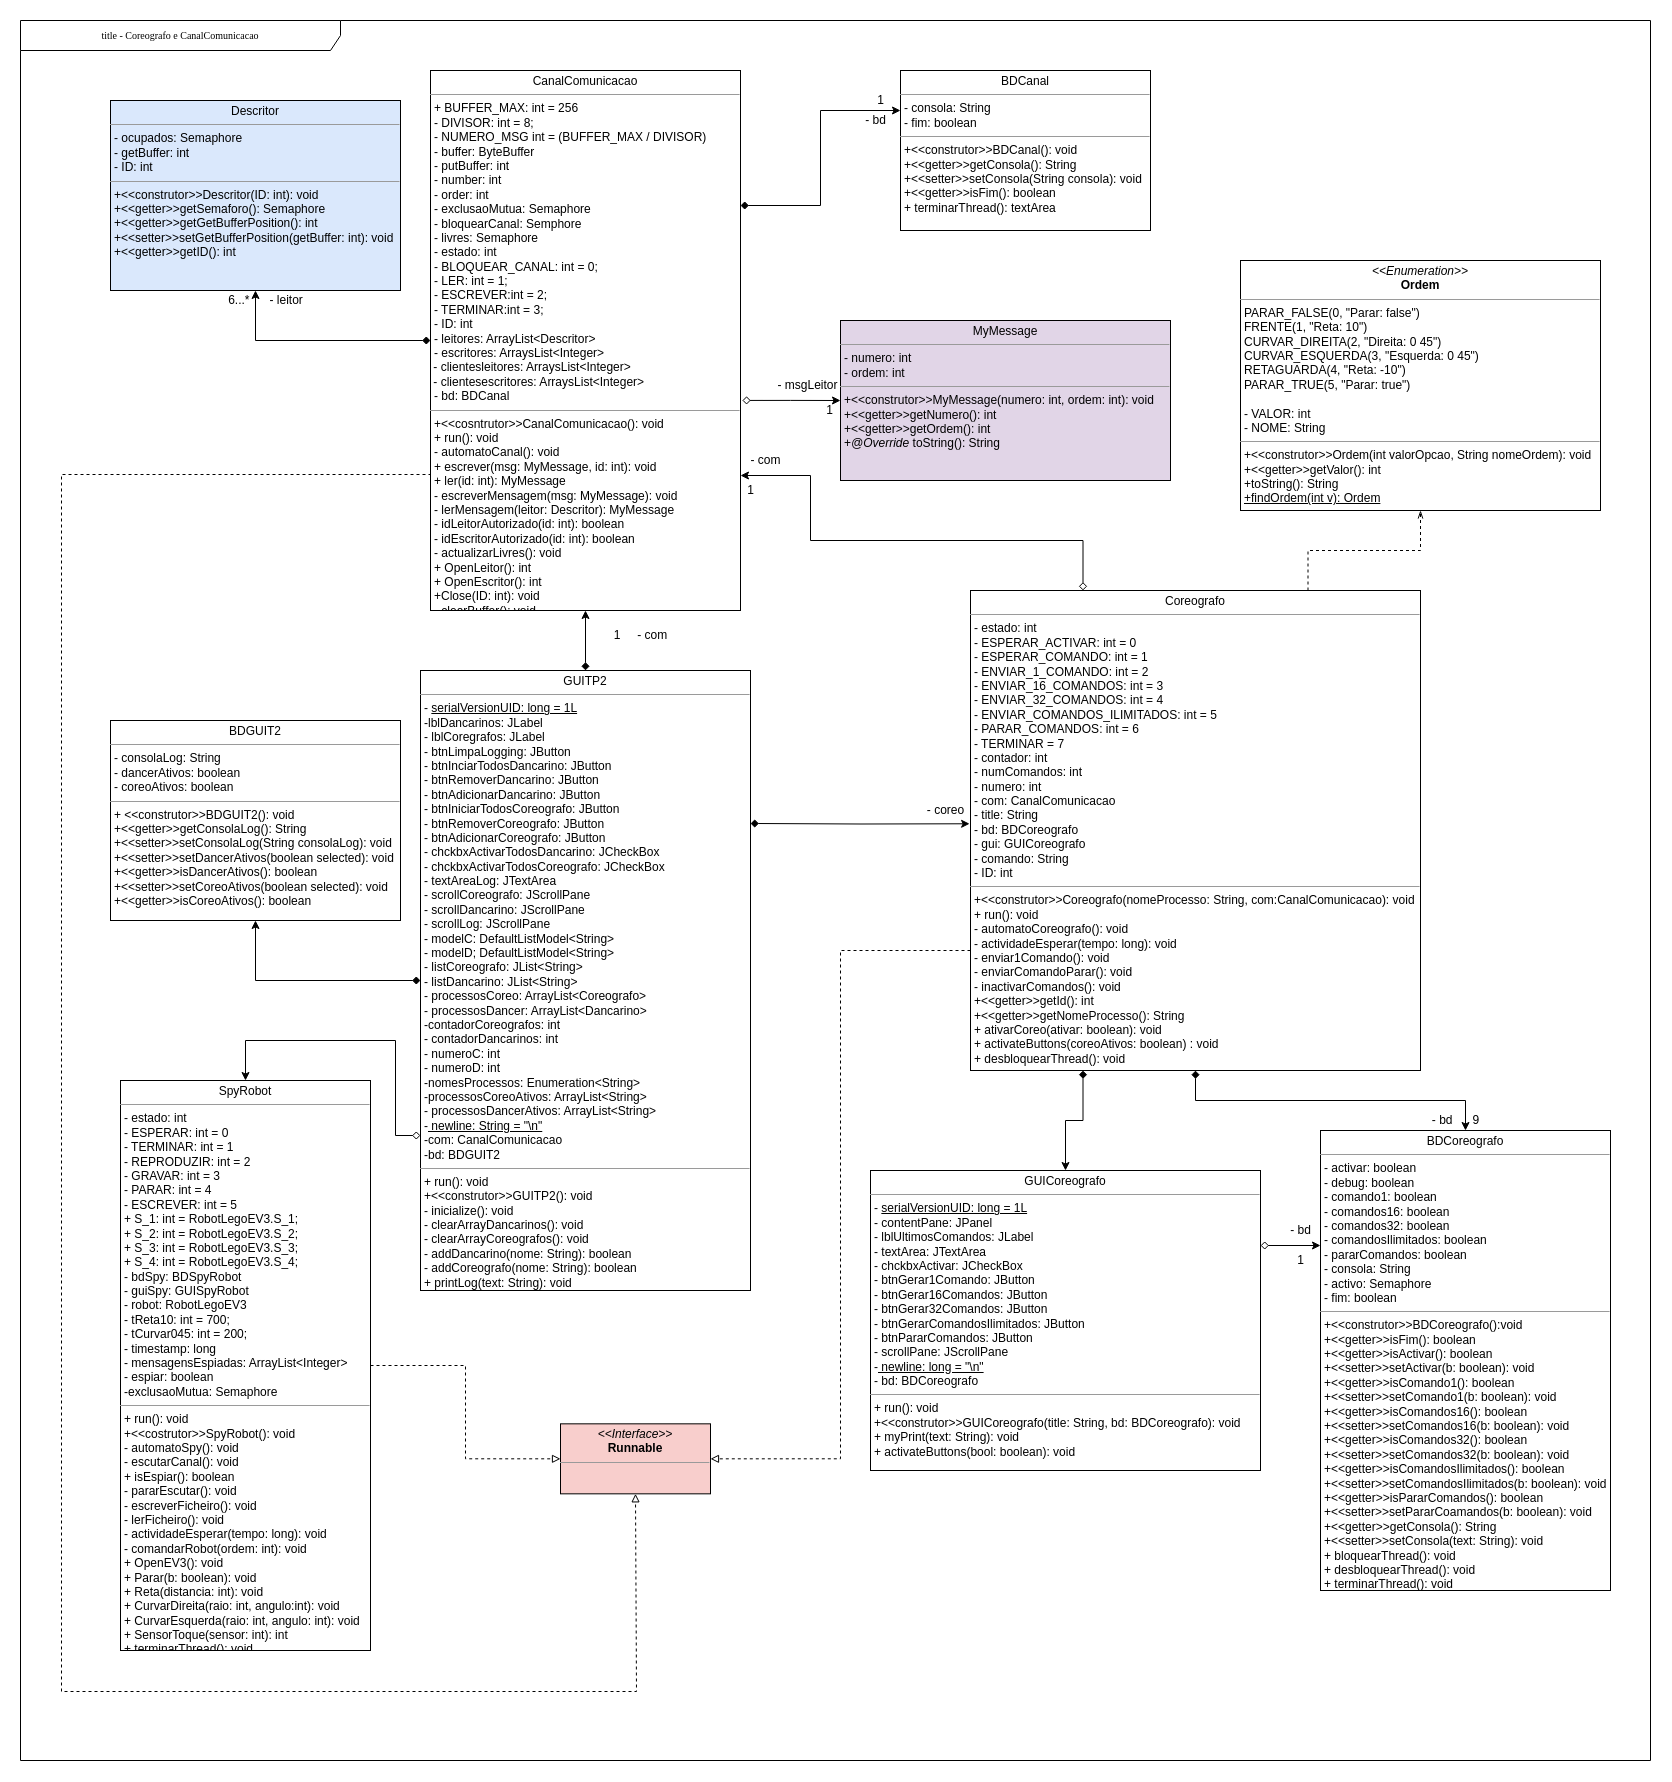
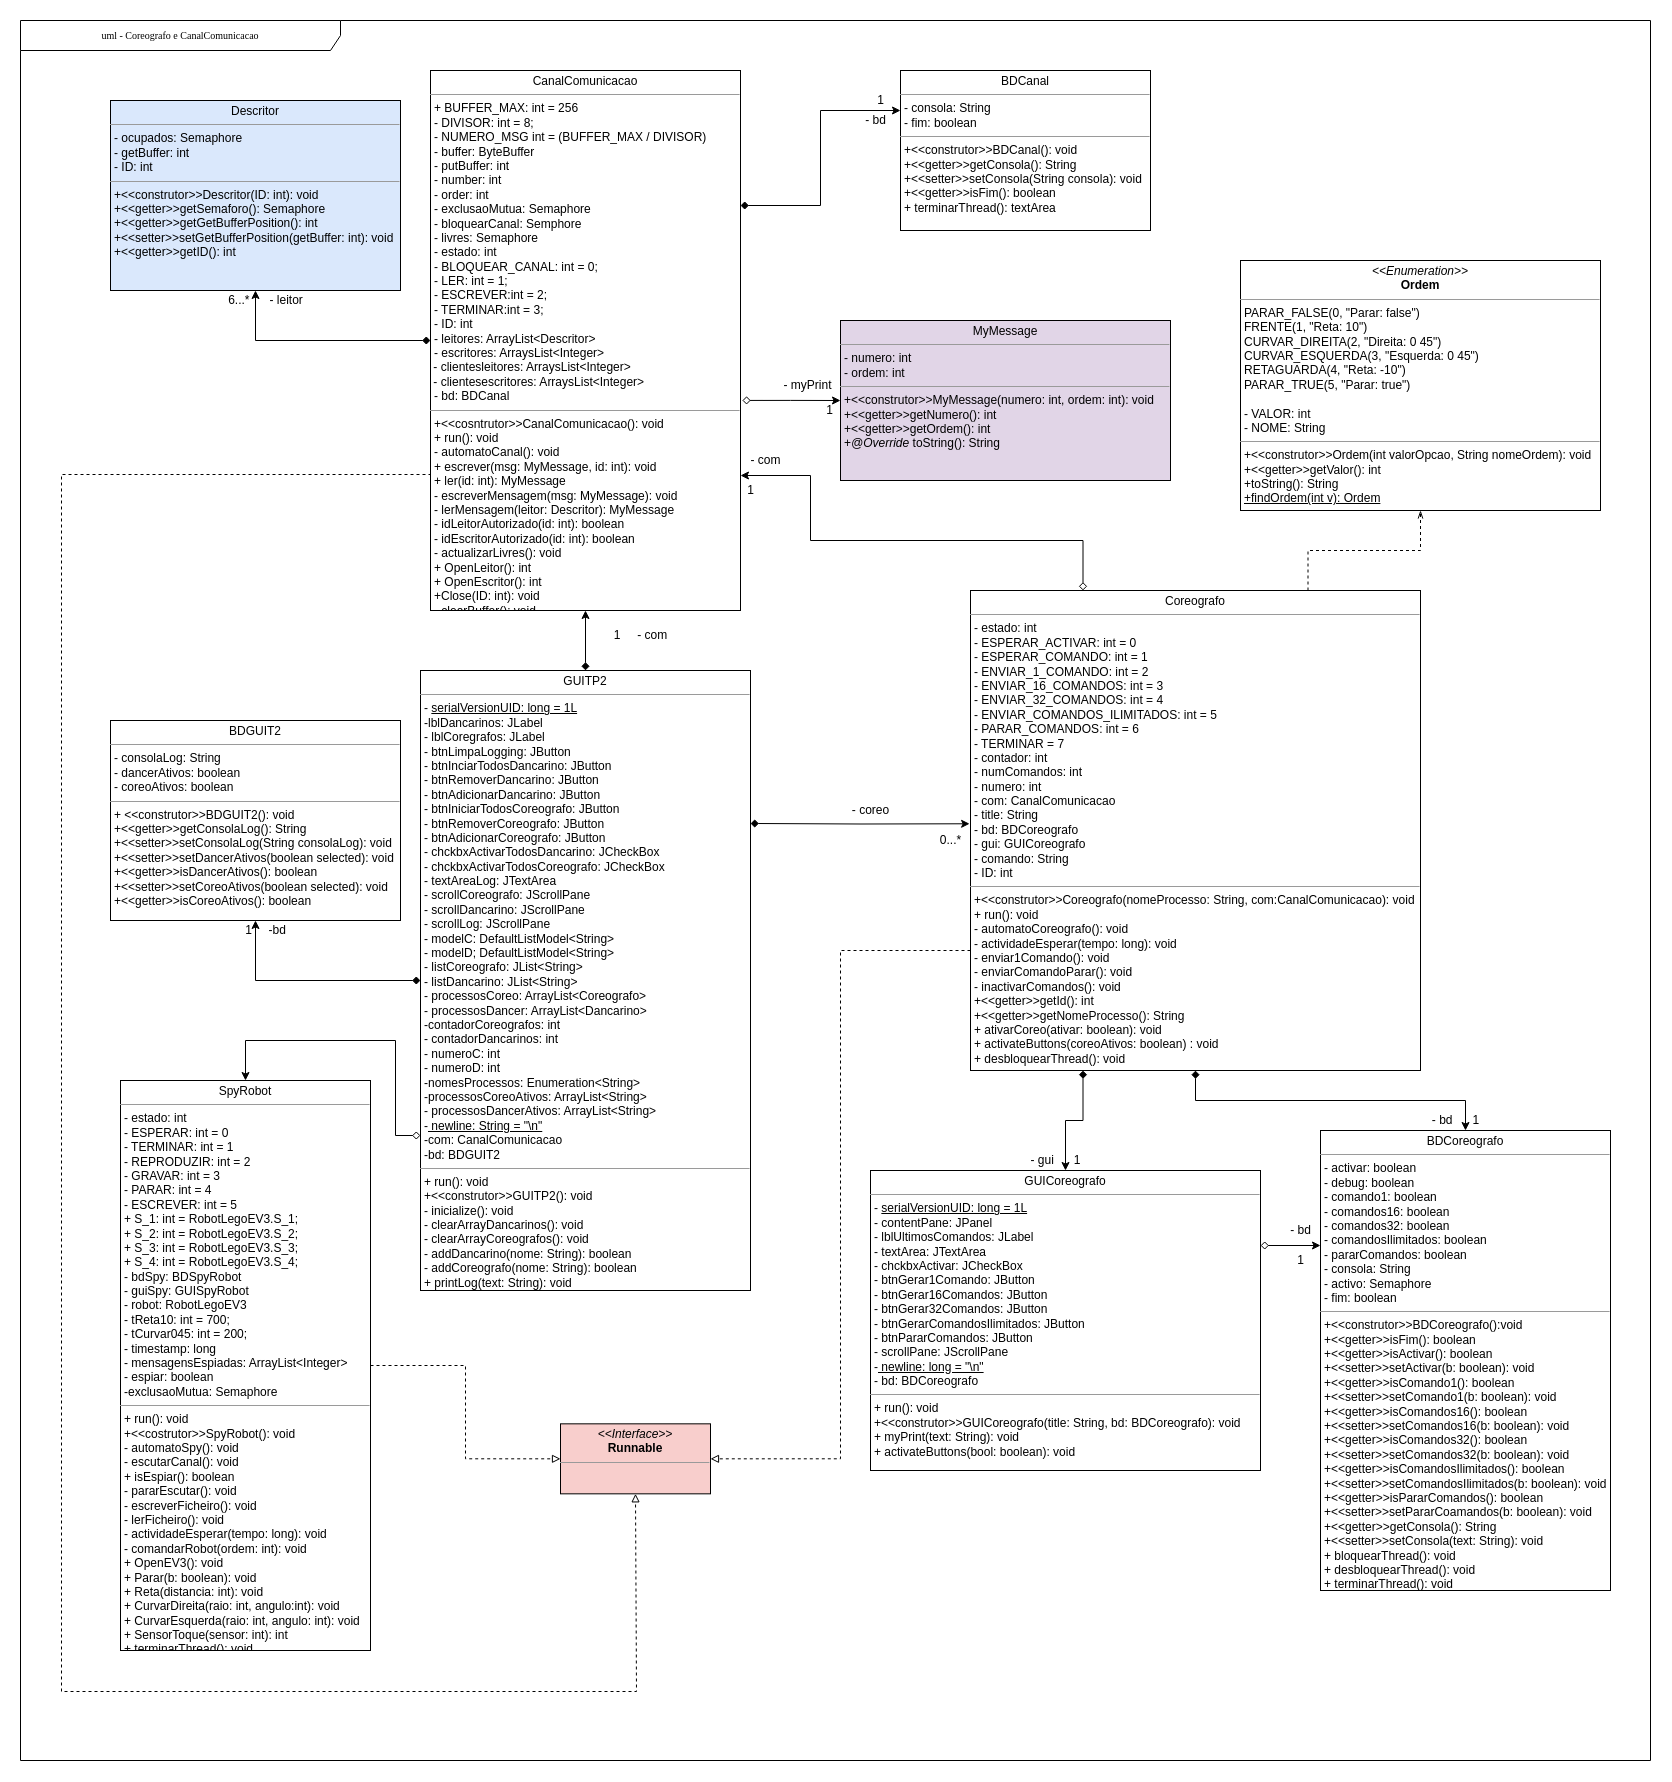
(181, 36) -> (181, 36)
(808, 386) -> (808, 386)
(946, 811) -> (871, 811)
none -> (951, 841)
none -> (266, 931)
(1456, 1121) -> (1456, 1121)
none -> (1056, 1161)
